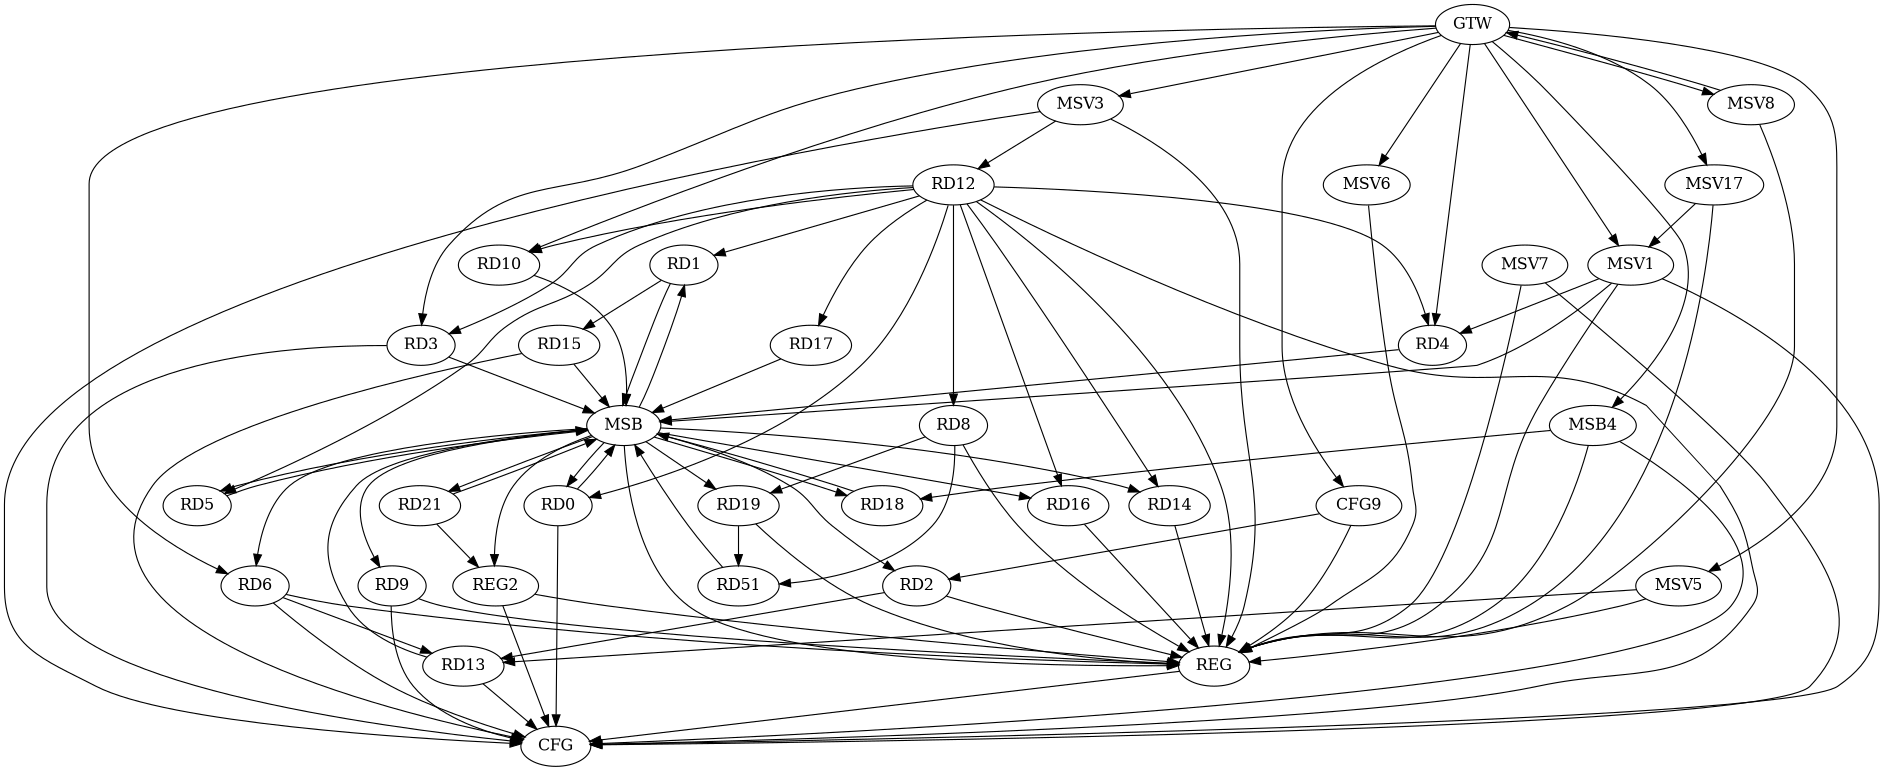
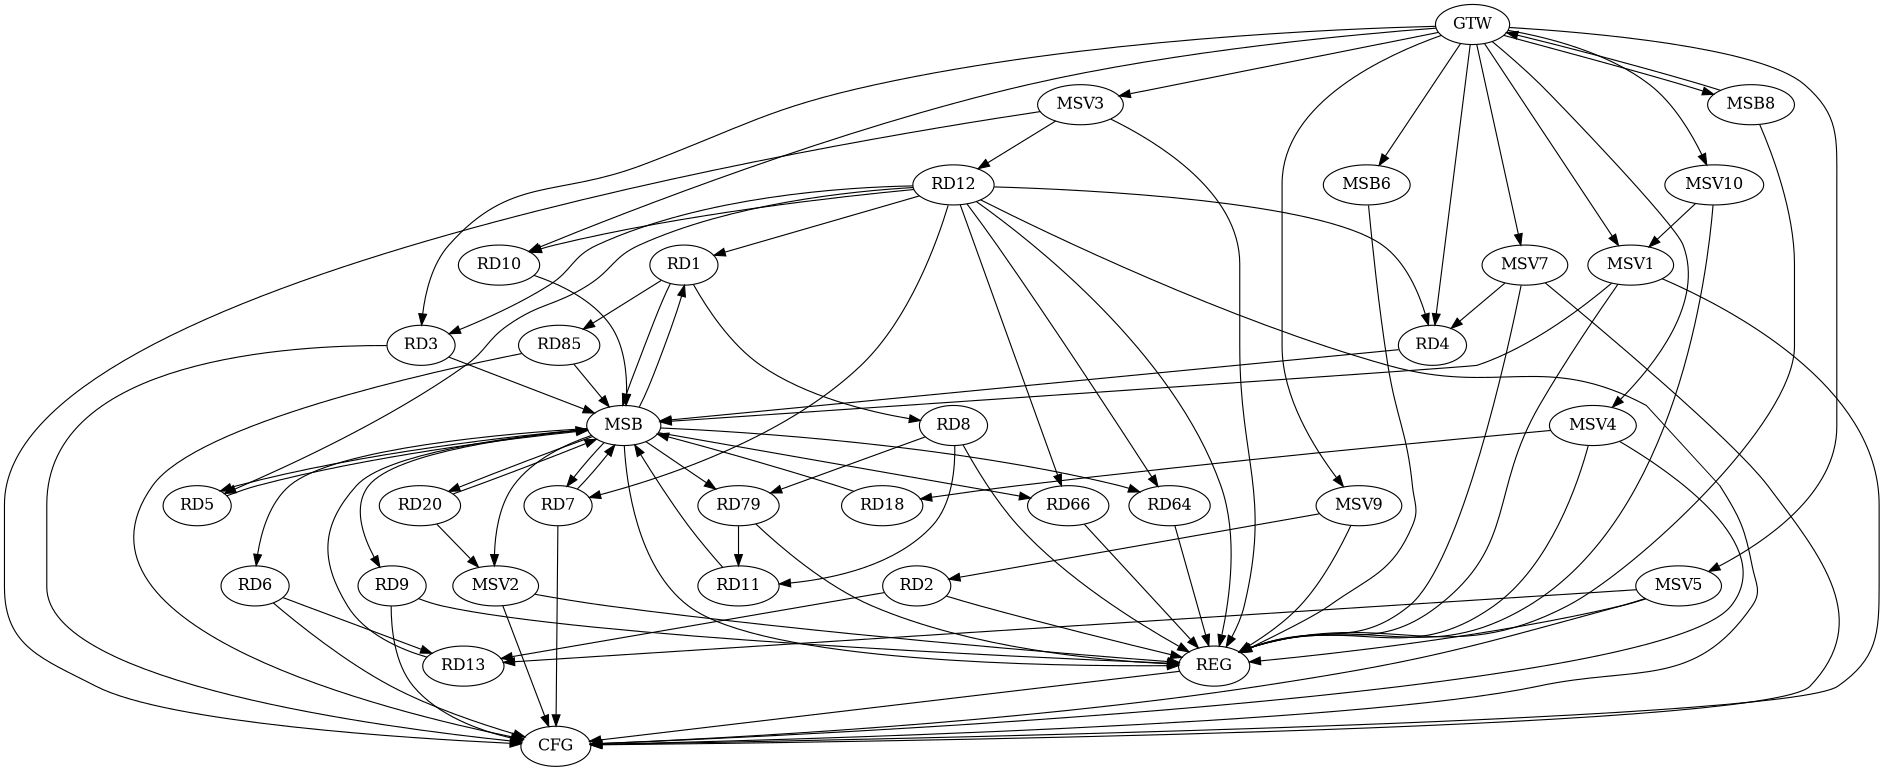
(528, 67) -> (1498, 139)
(1751, 105) -> (1751, 105)
(1367, 185) -> (1367, 185)
(1714, 185) -> (1714, 185)
(953, 300) -> (784, 379)
(1535, 304) -> (1482, 302)
(559, 345) -> (559, 345)
(811, 345) -> none
(1593, 426) -> (1593, 426)
(745, 464) -> none
(799, 492) -> none
(420, 506) -> (420, 506)
(558, 506) -> (558, 506)
(739, 506) -> (739, 506)
(1068, 506) -> (1068, 506)
(1170, 506) -> (1170, 506)
(1359, 506) -> (1359, 506)
(496, 586) -> (496, 586)
(739, 586) -> (739, 586)
(527, 626) -> none
(506, 703) -> (1128, 703)
